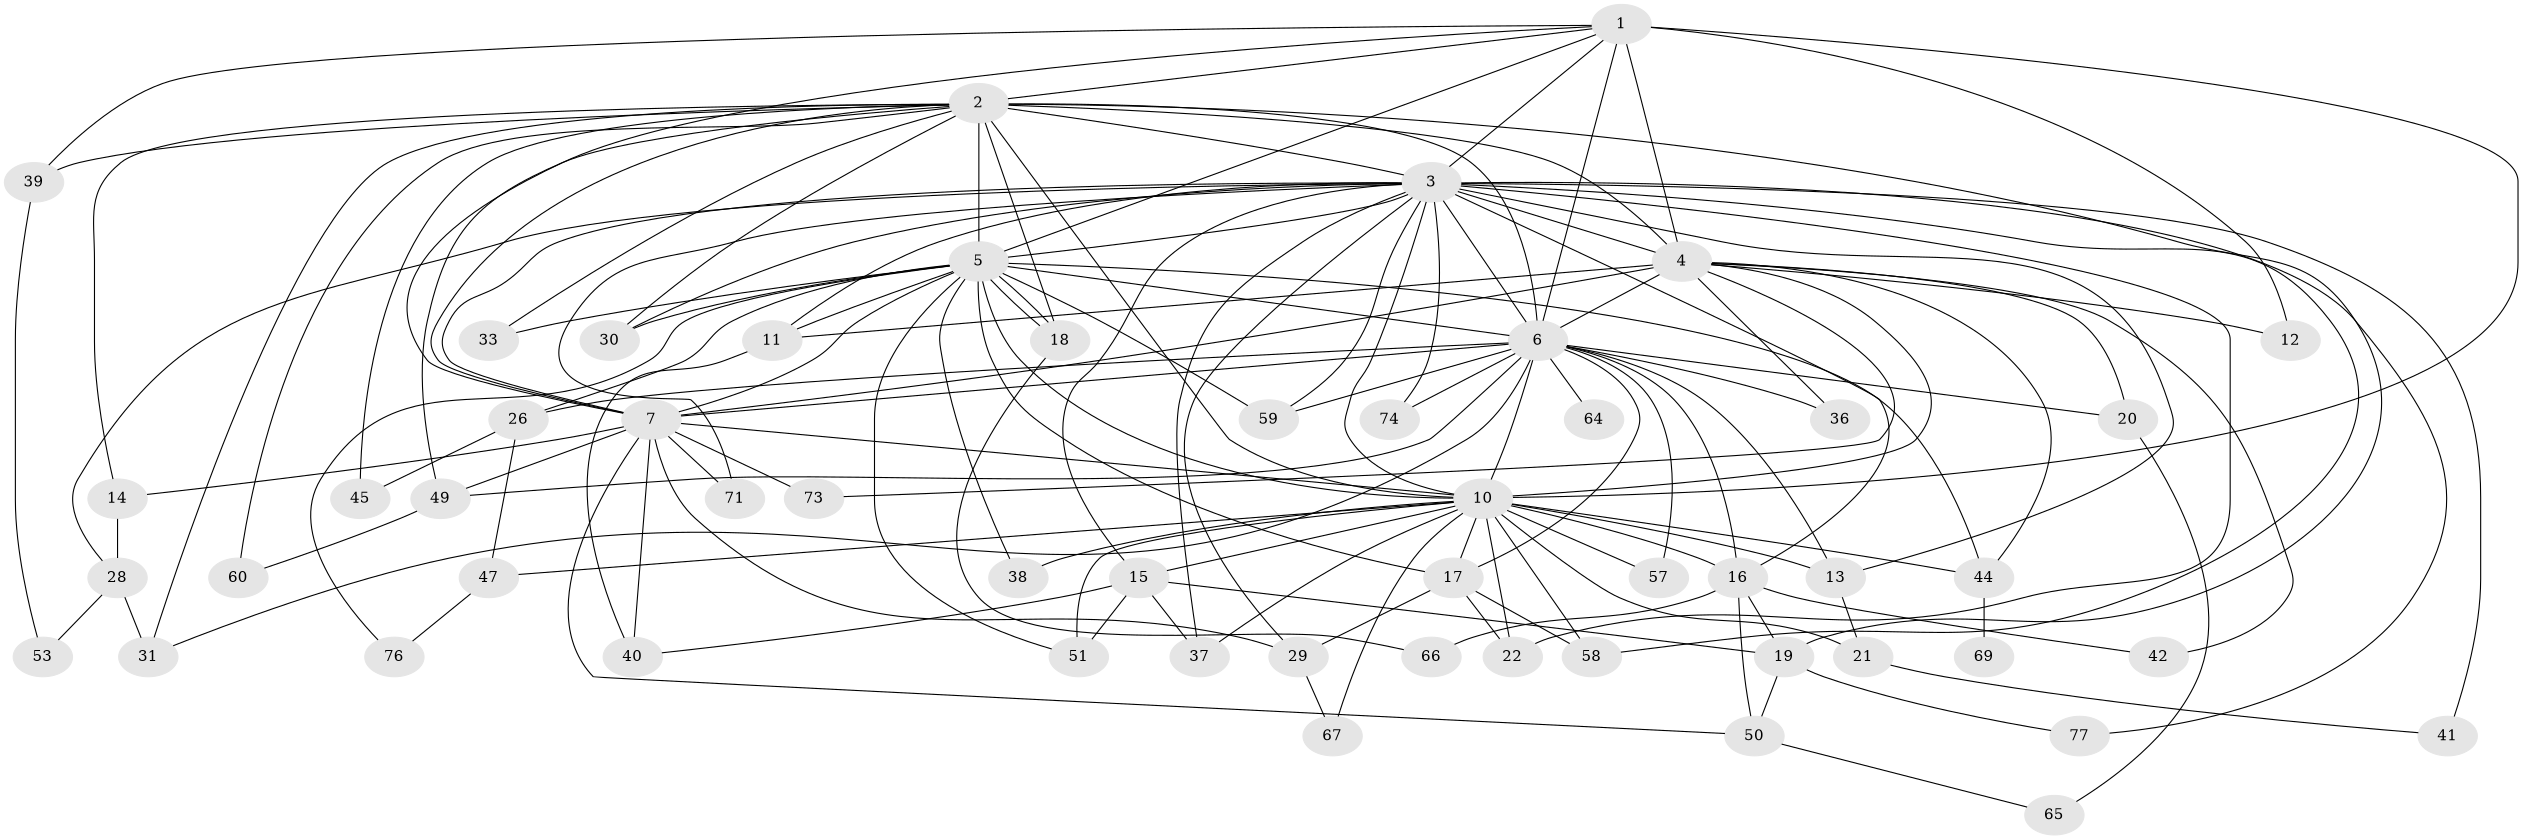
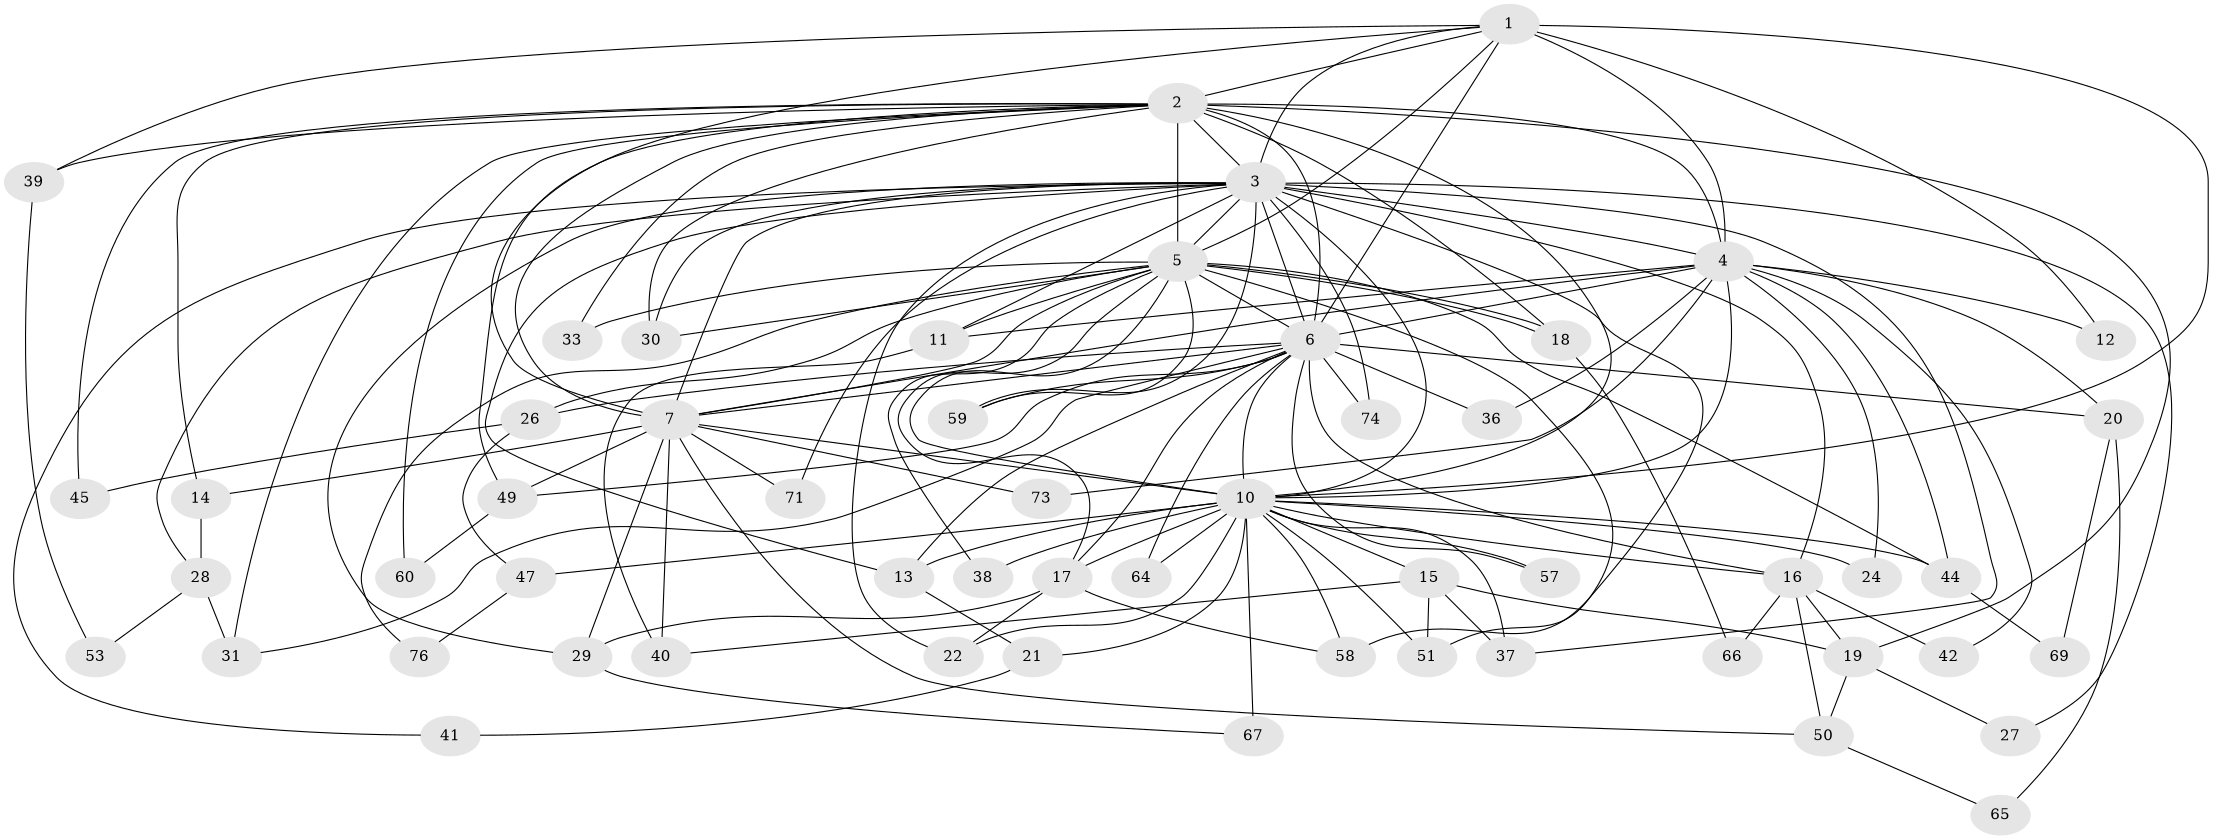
(1137, 299) -> none
none -> (2089, 529)
none -> (1194, 538)
none -> (1872, 578)
(2080, 736) -> (2010, 736)
